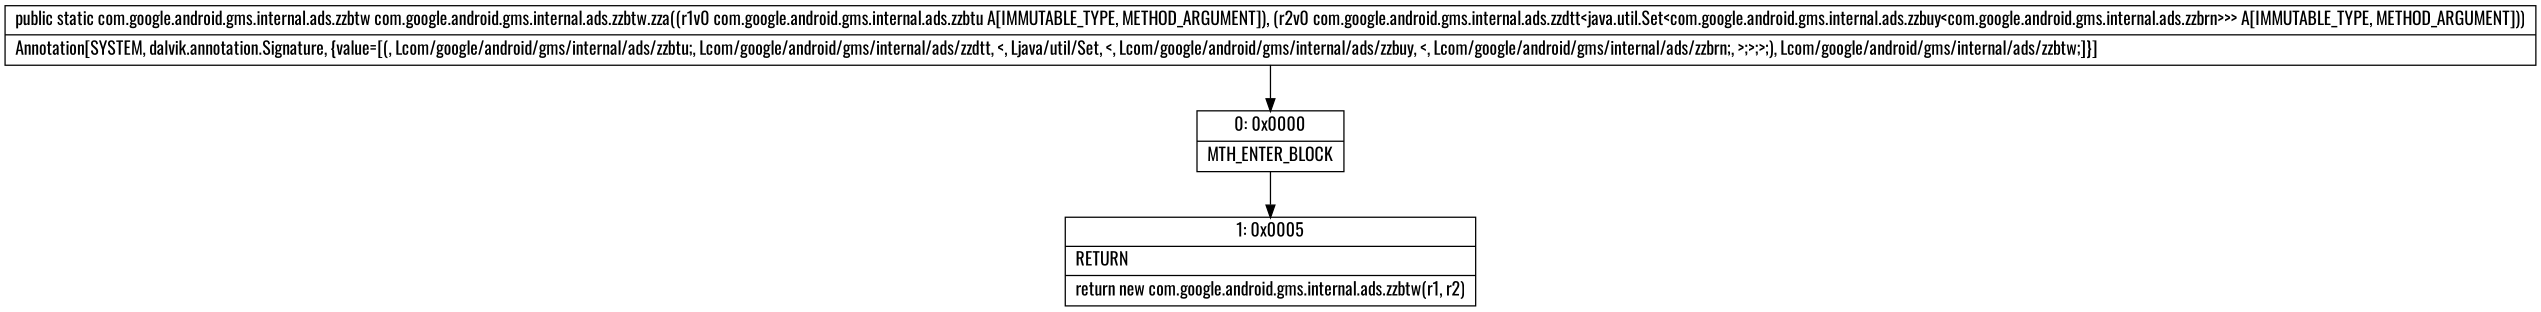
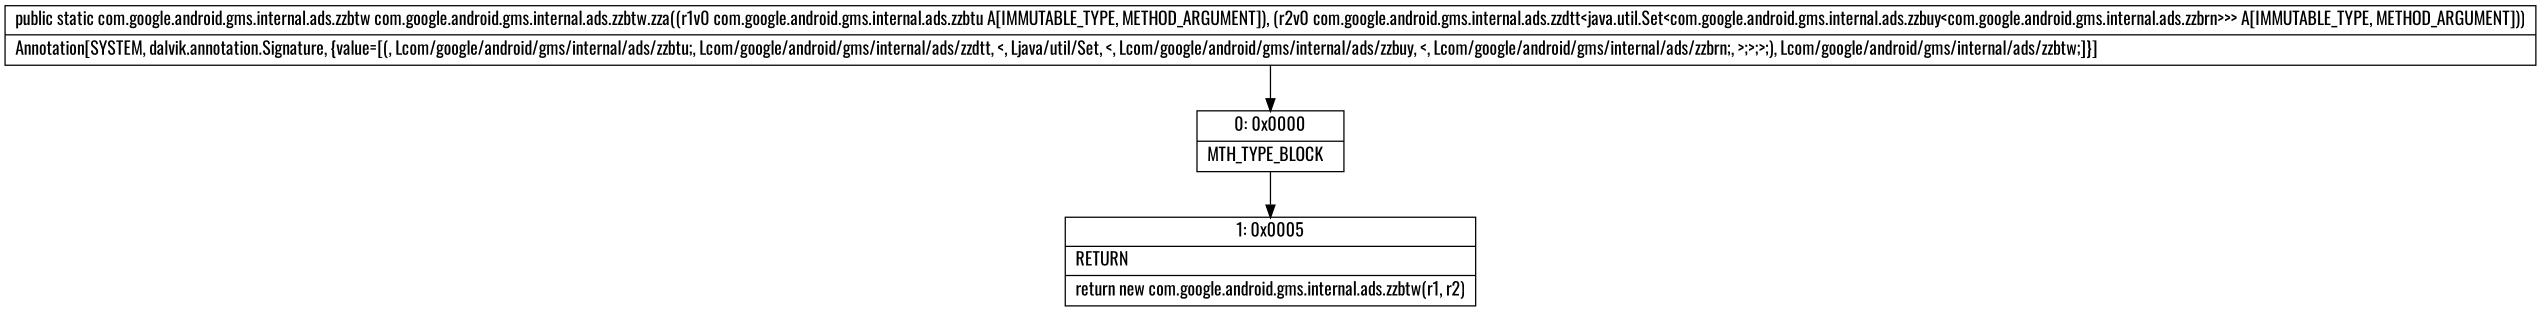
(1270, 156) -> (1265, 156)
